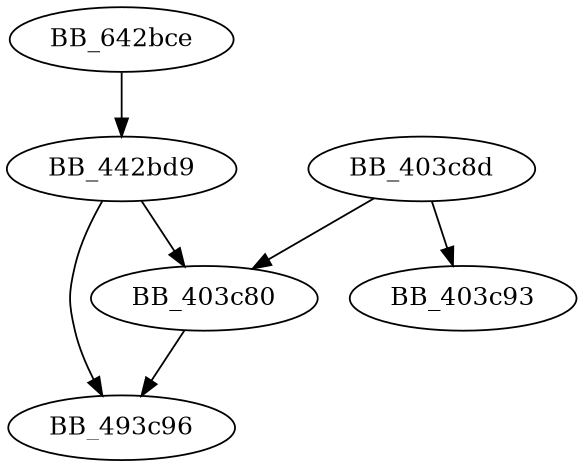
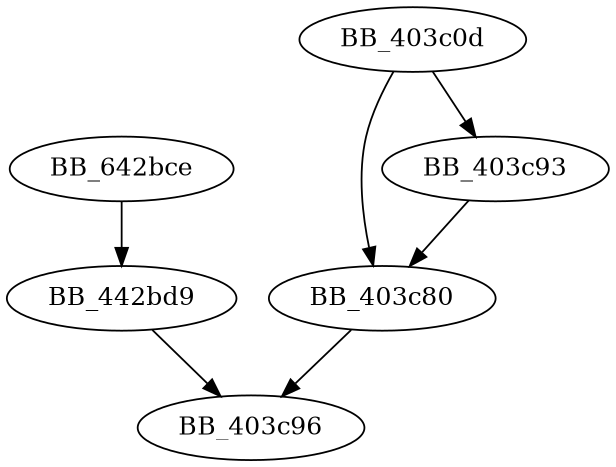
(422, 169) -> (413, 40)
(158, 226) -> (445, 226)
(122, 428) -> (251, 428)
